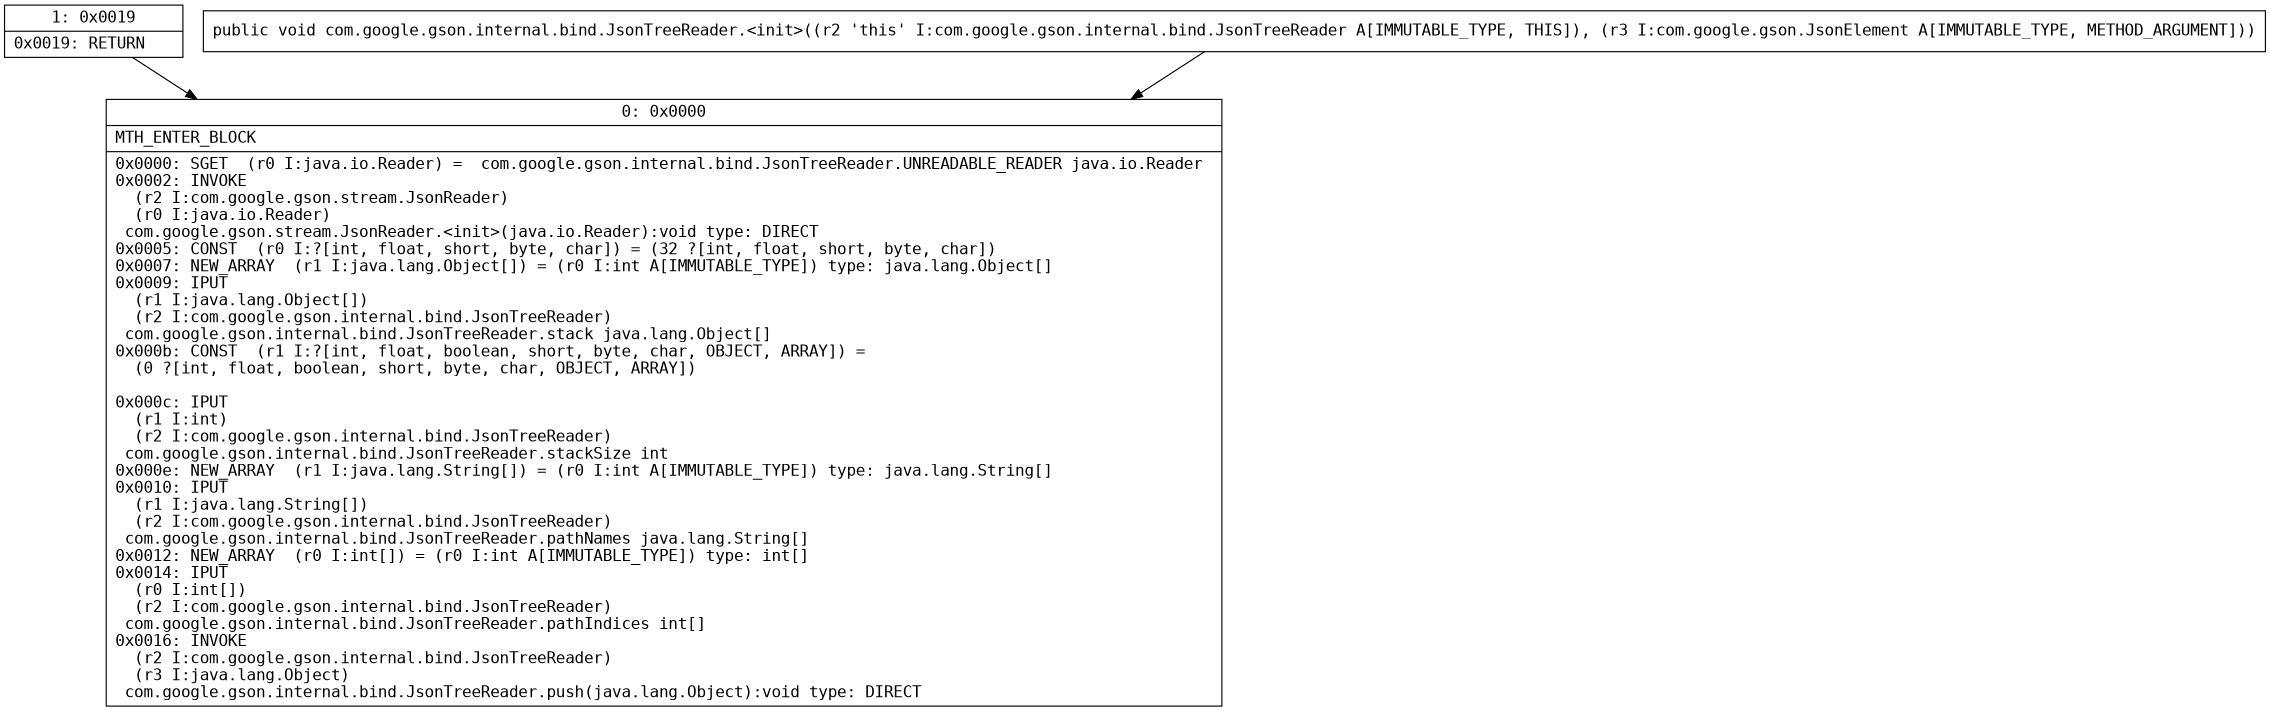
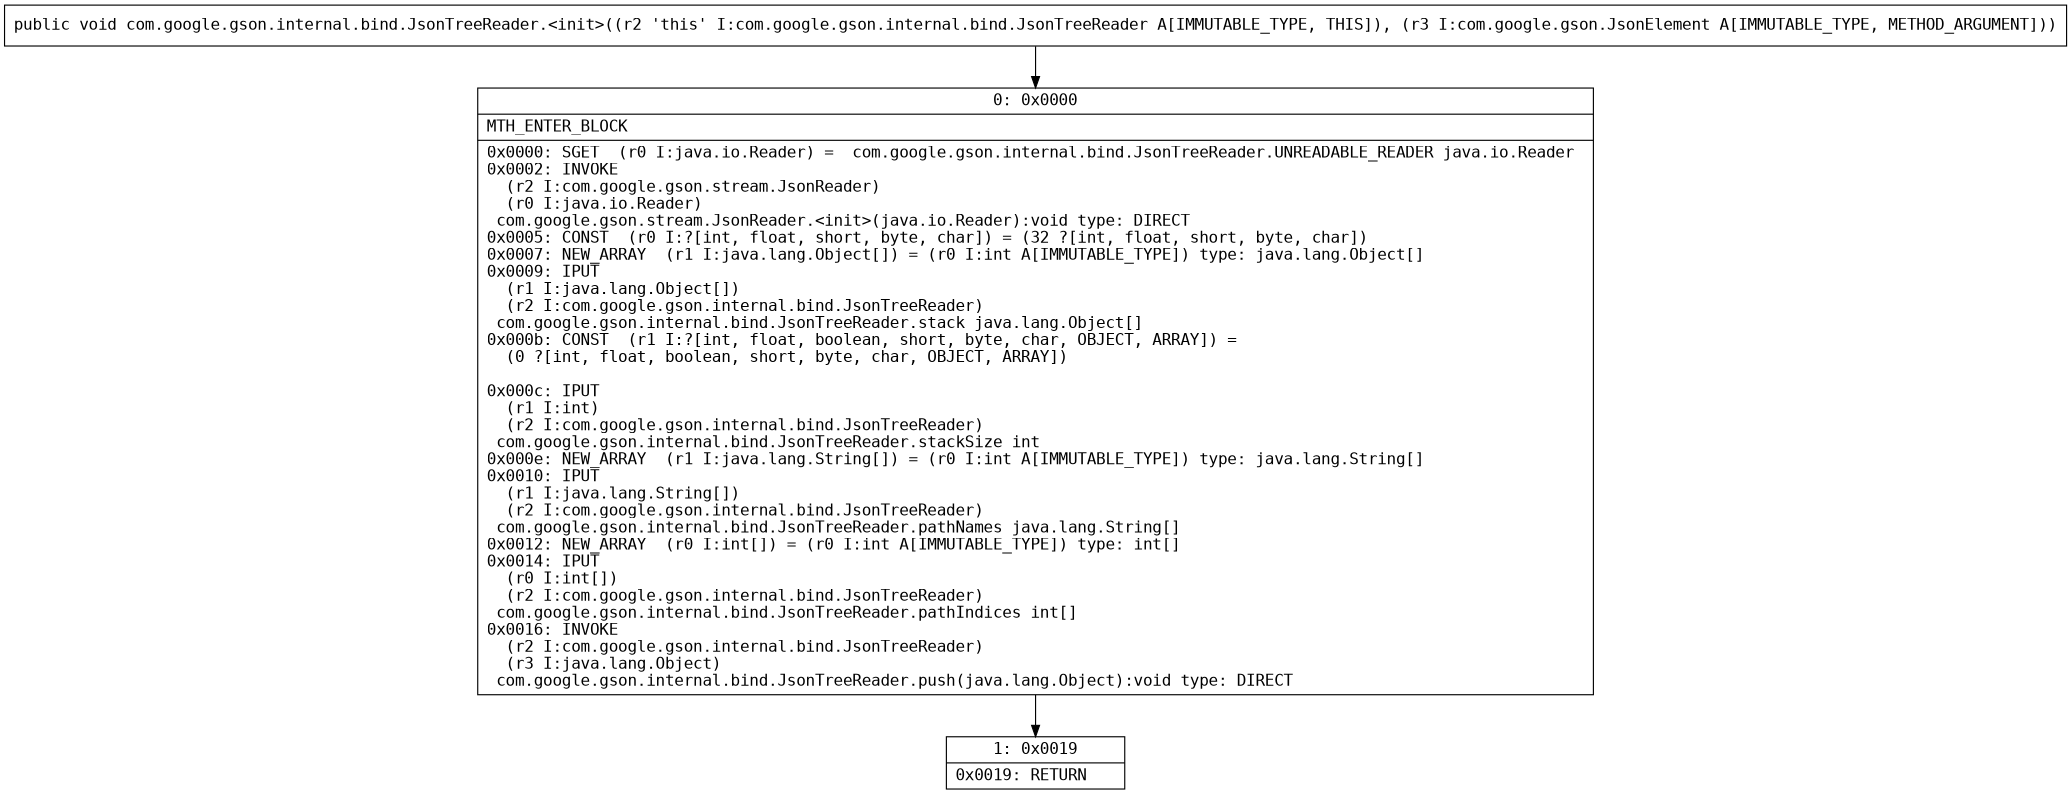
(160, 75) -> (1036, 710)
